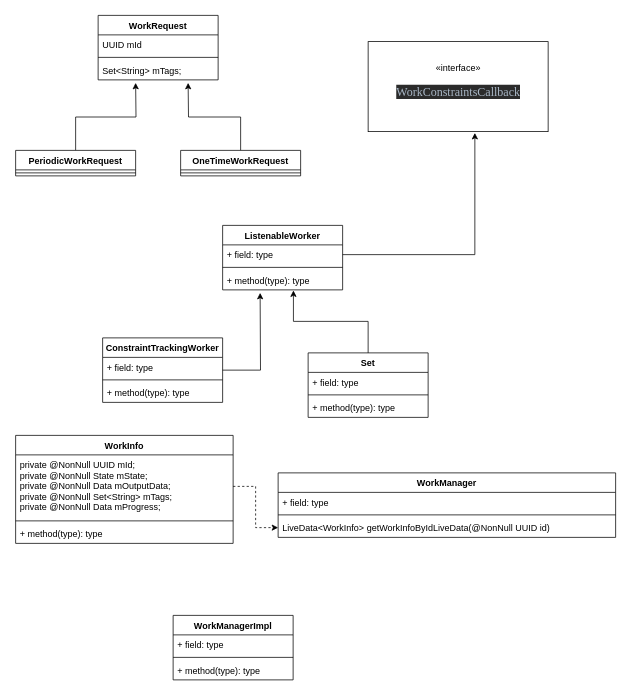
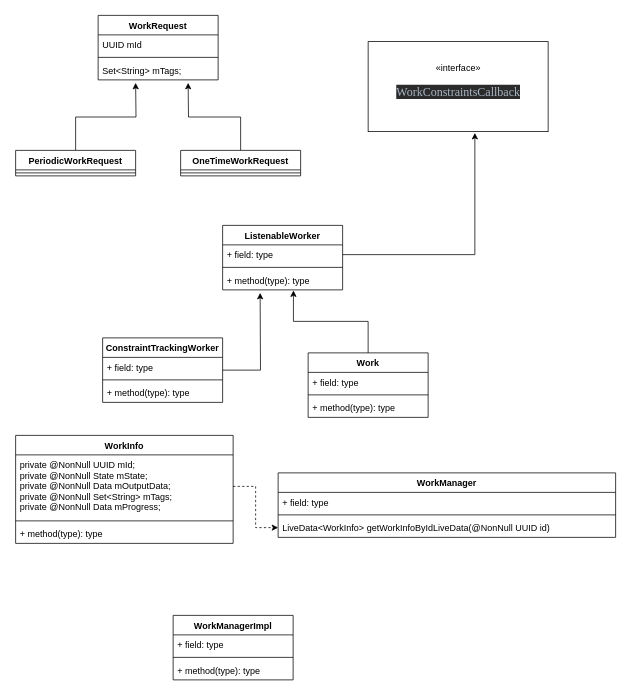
(368, 363) -> (368, 363)
